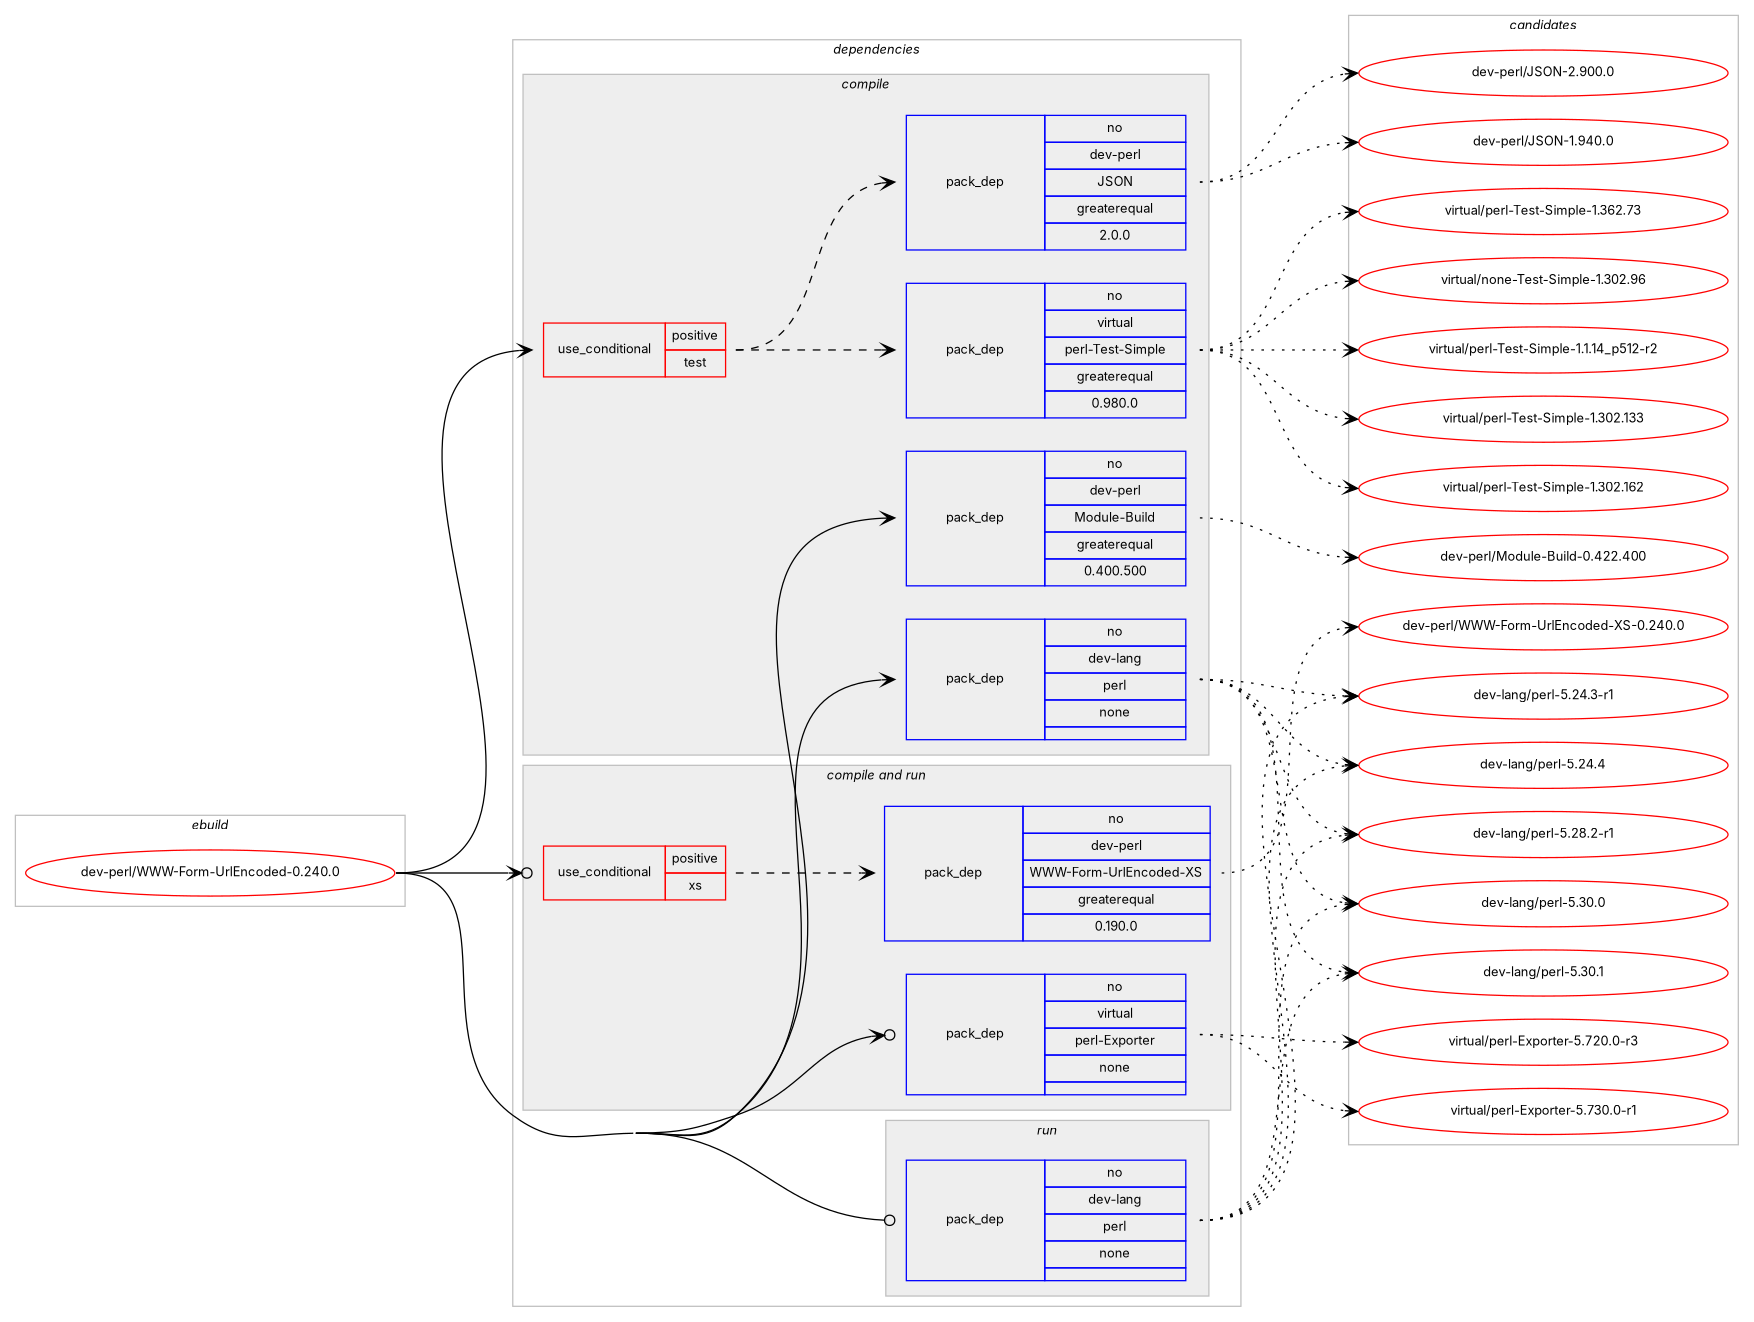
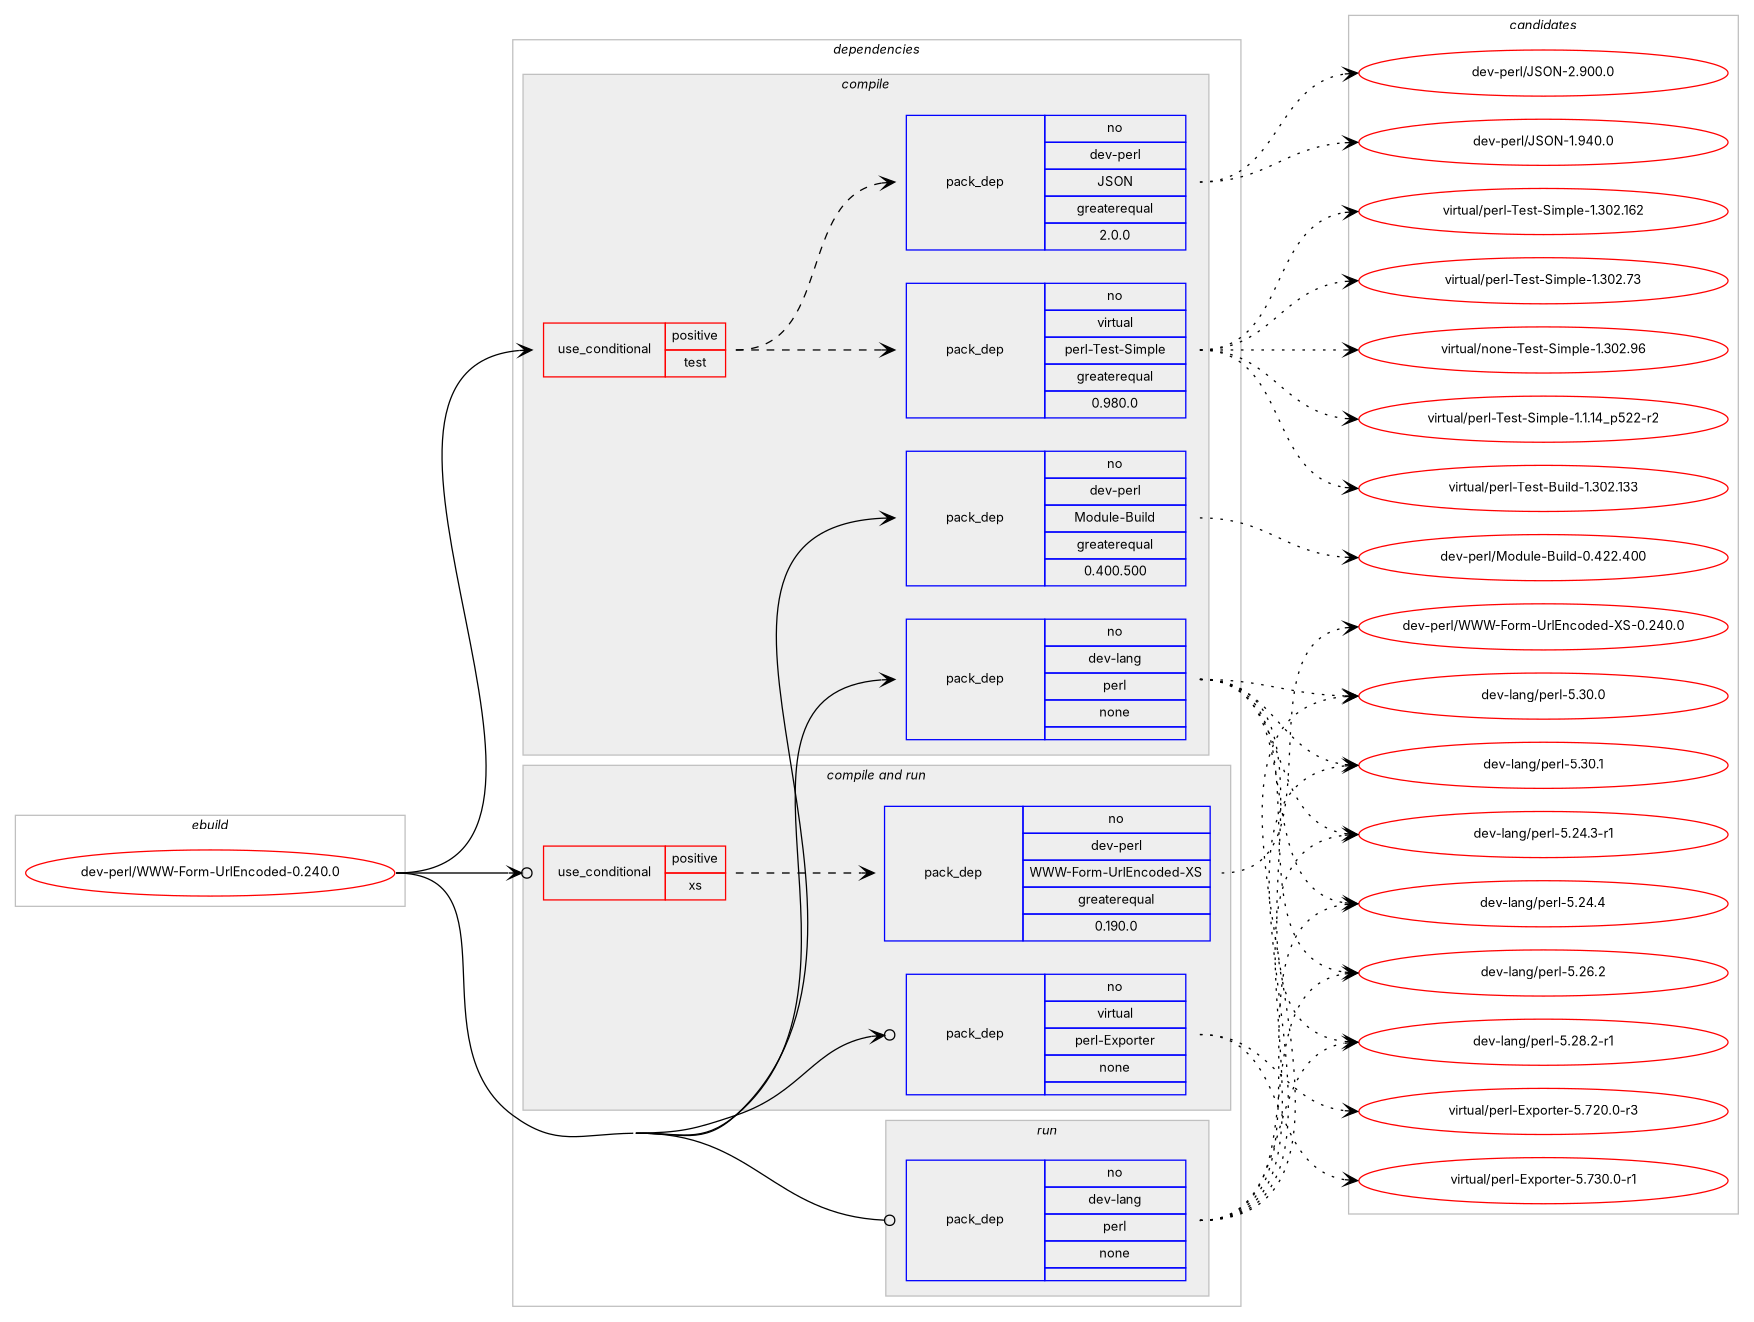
(1543, 212) -> (1543, 281)
(1543, 350) -> (1543, 419)
(1543, 419) -> (1543, 488)
none -> (1543, 973)
